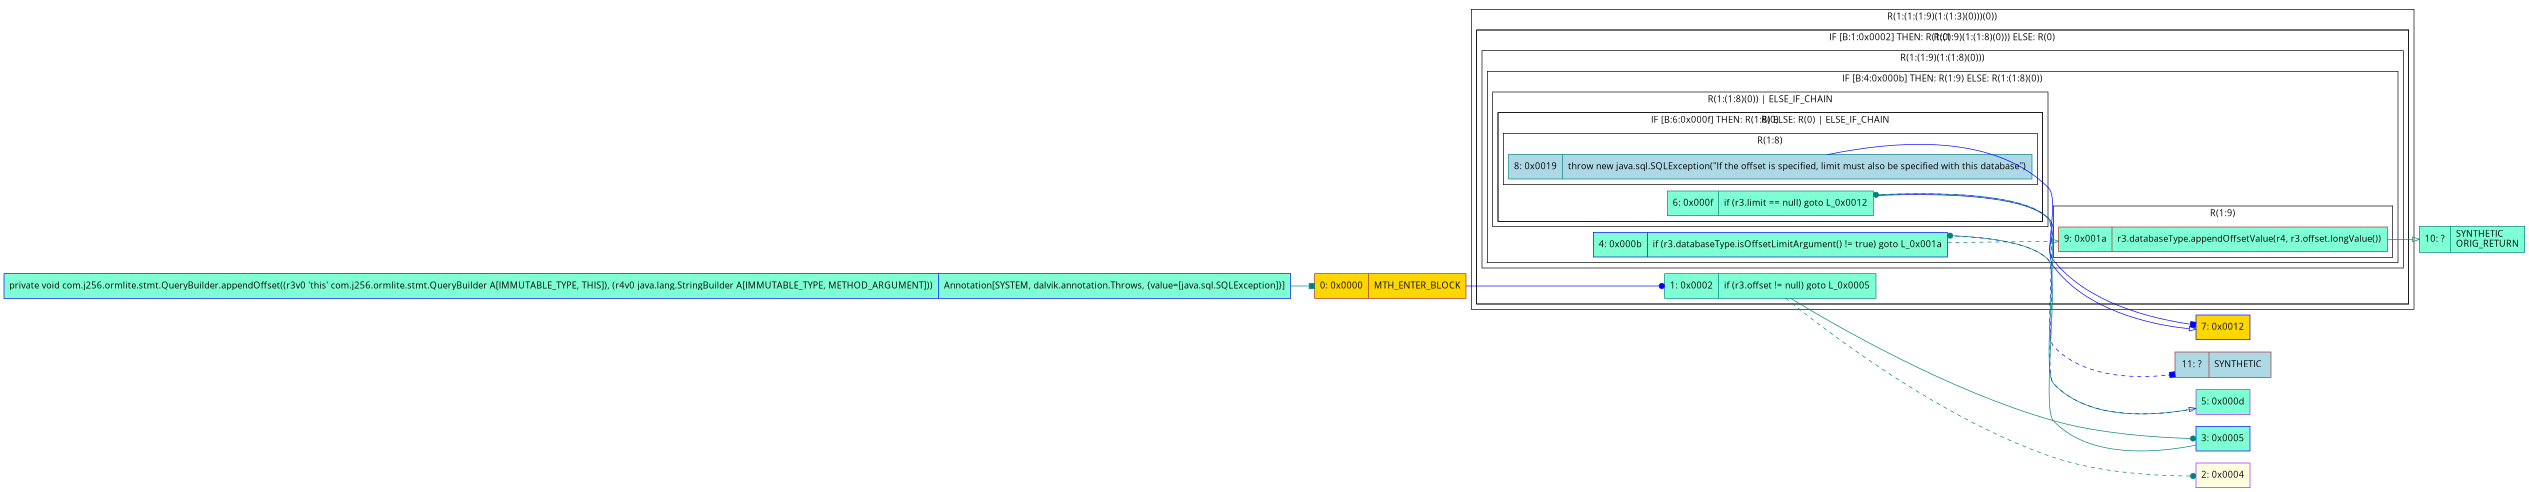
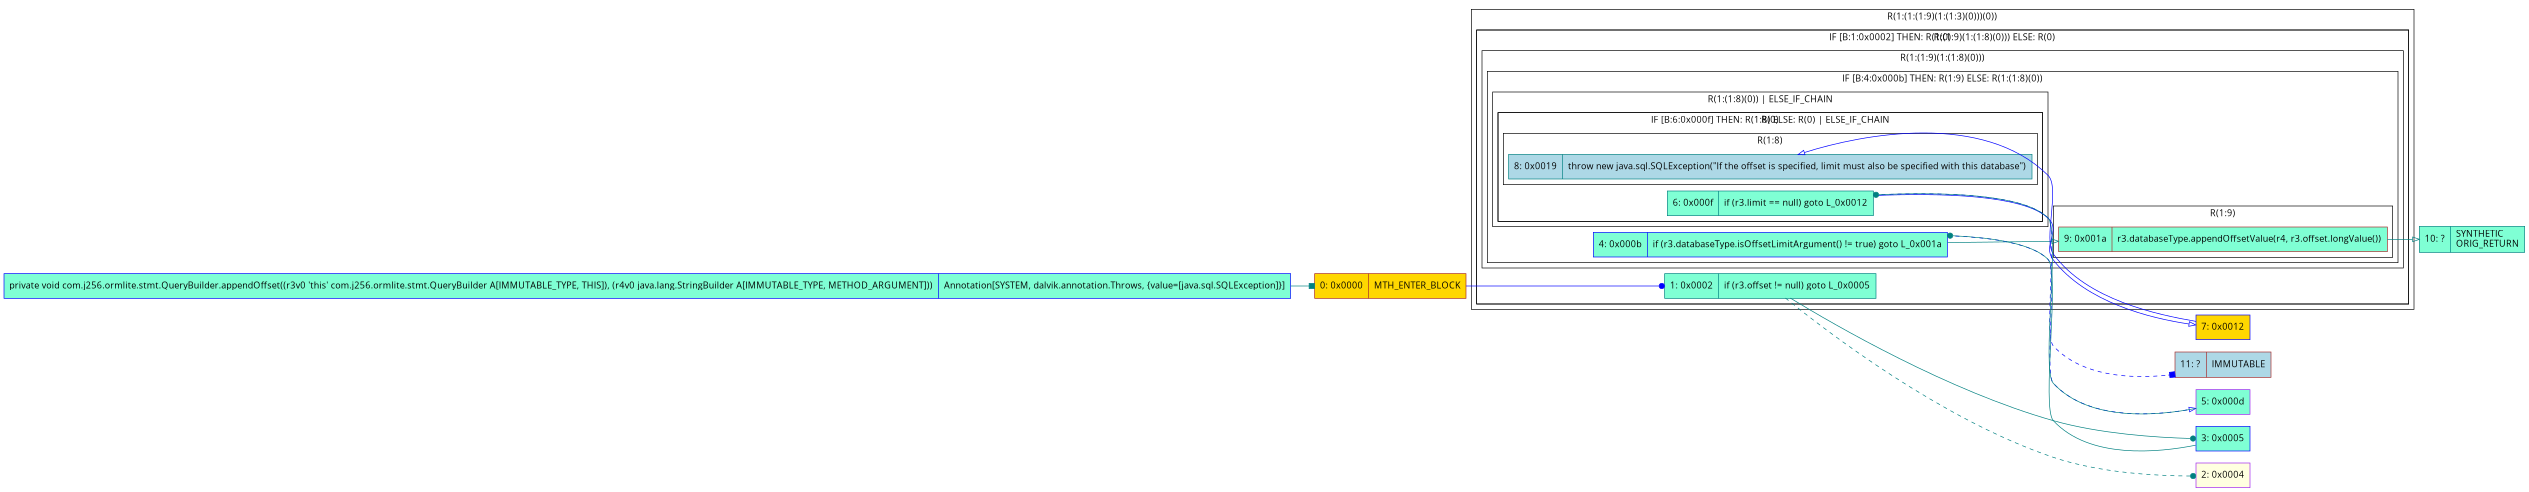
(2052, 199) -> (2032, 164)
(1981, 242) -> (1981, 242)
(2068, 276) -> (2068, 276)
(2238, 364) -> (2239, 364)
